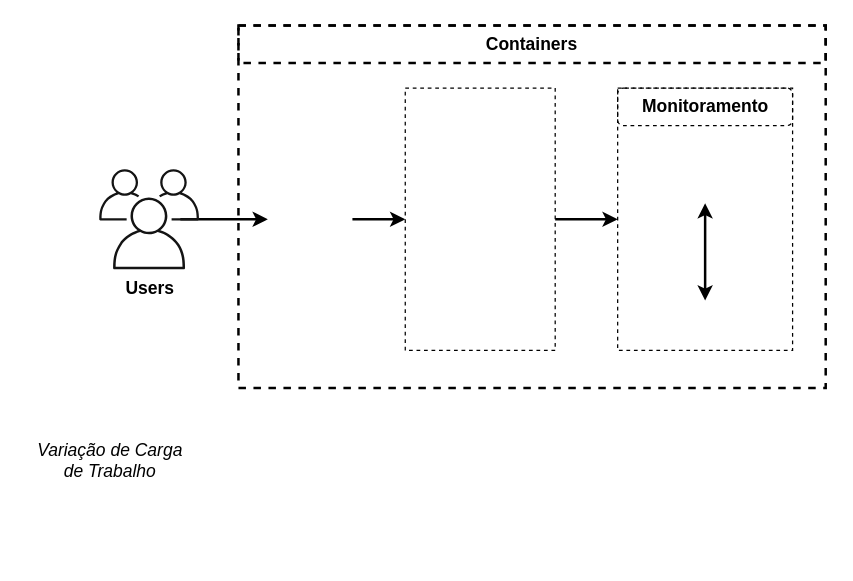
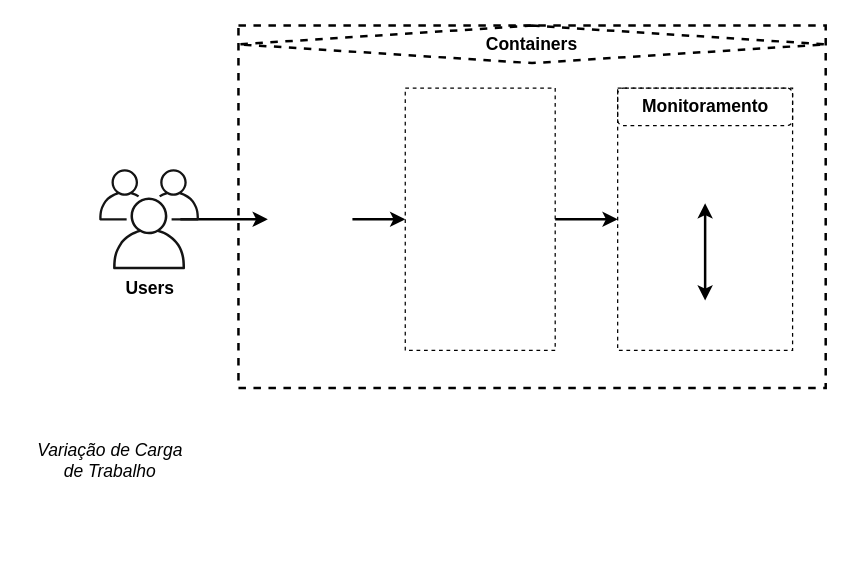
(532, 44) -> (532, 44)
